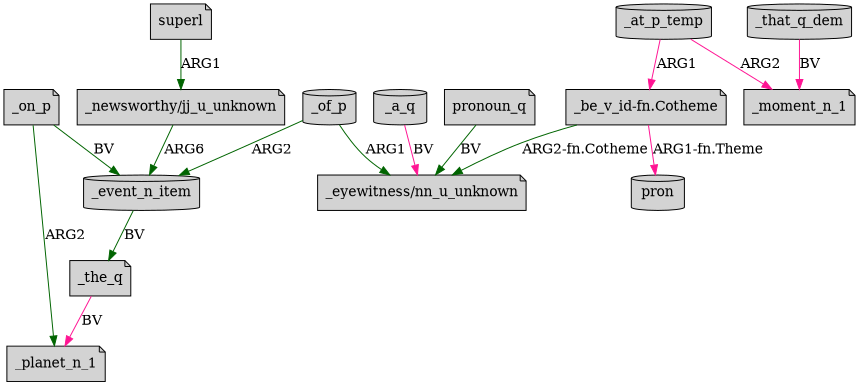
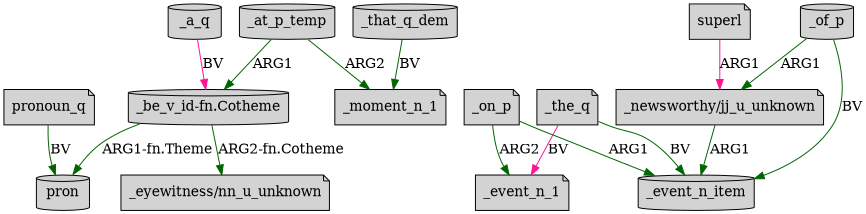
(181, 59) -> (720, 59)
(656, 59) -> (251, 61)
(799, 59) -> (399, 59)
(727, 62) -> (335, 61)
(646, 107) -> (208, 107)
(410, 145) -> (201, 59)
(651, 145) -> (106, 140)
(459, 146) -> (49, 145)
(358, 149) -> (778, 61)
(104, 150) -> (629, 150)
(184, 150) -> (730, 150)
(272, 150) -> (852, 107)
(123, 231) -> (643, 137)
(56, 364) -> (522, 193)
